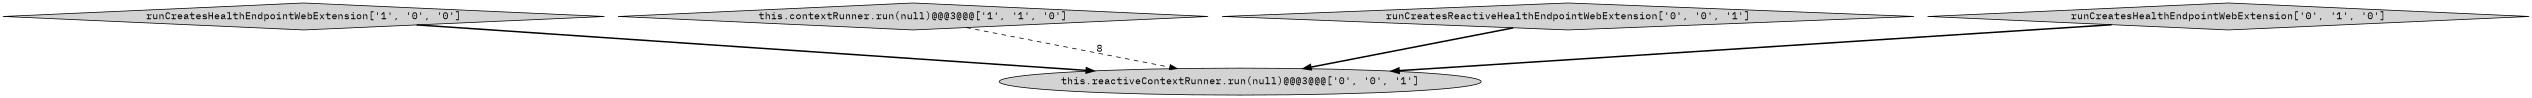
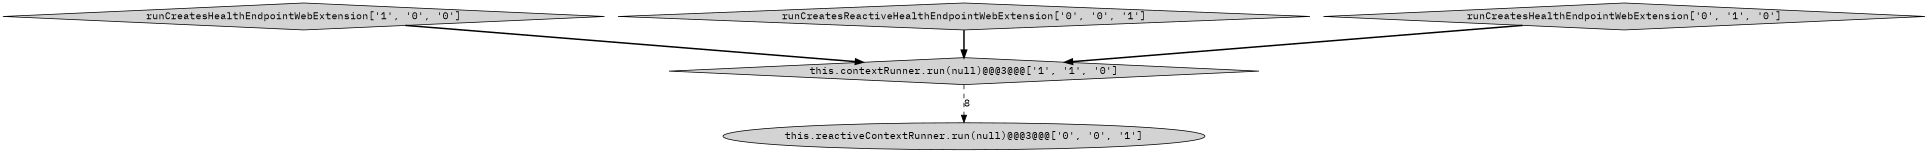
(1412, 47) -> (964, 40)
(751, 48) -> (630, 44)
(1755, 48) -> (1298, 44)
